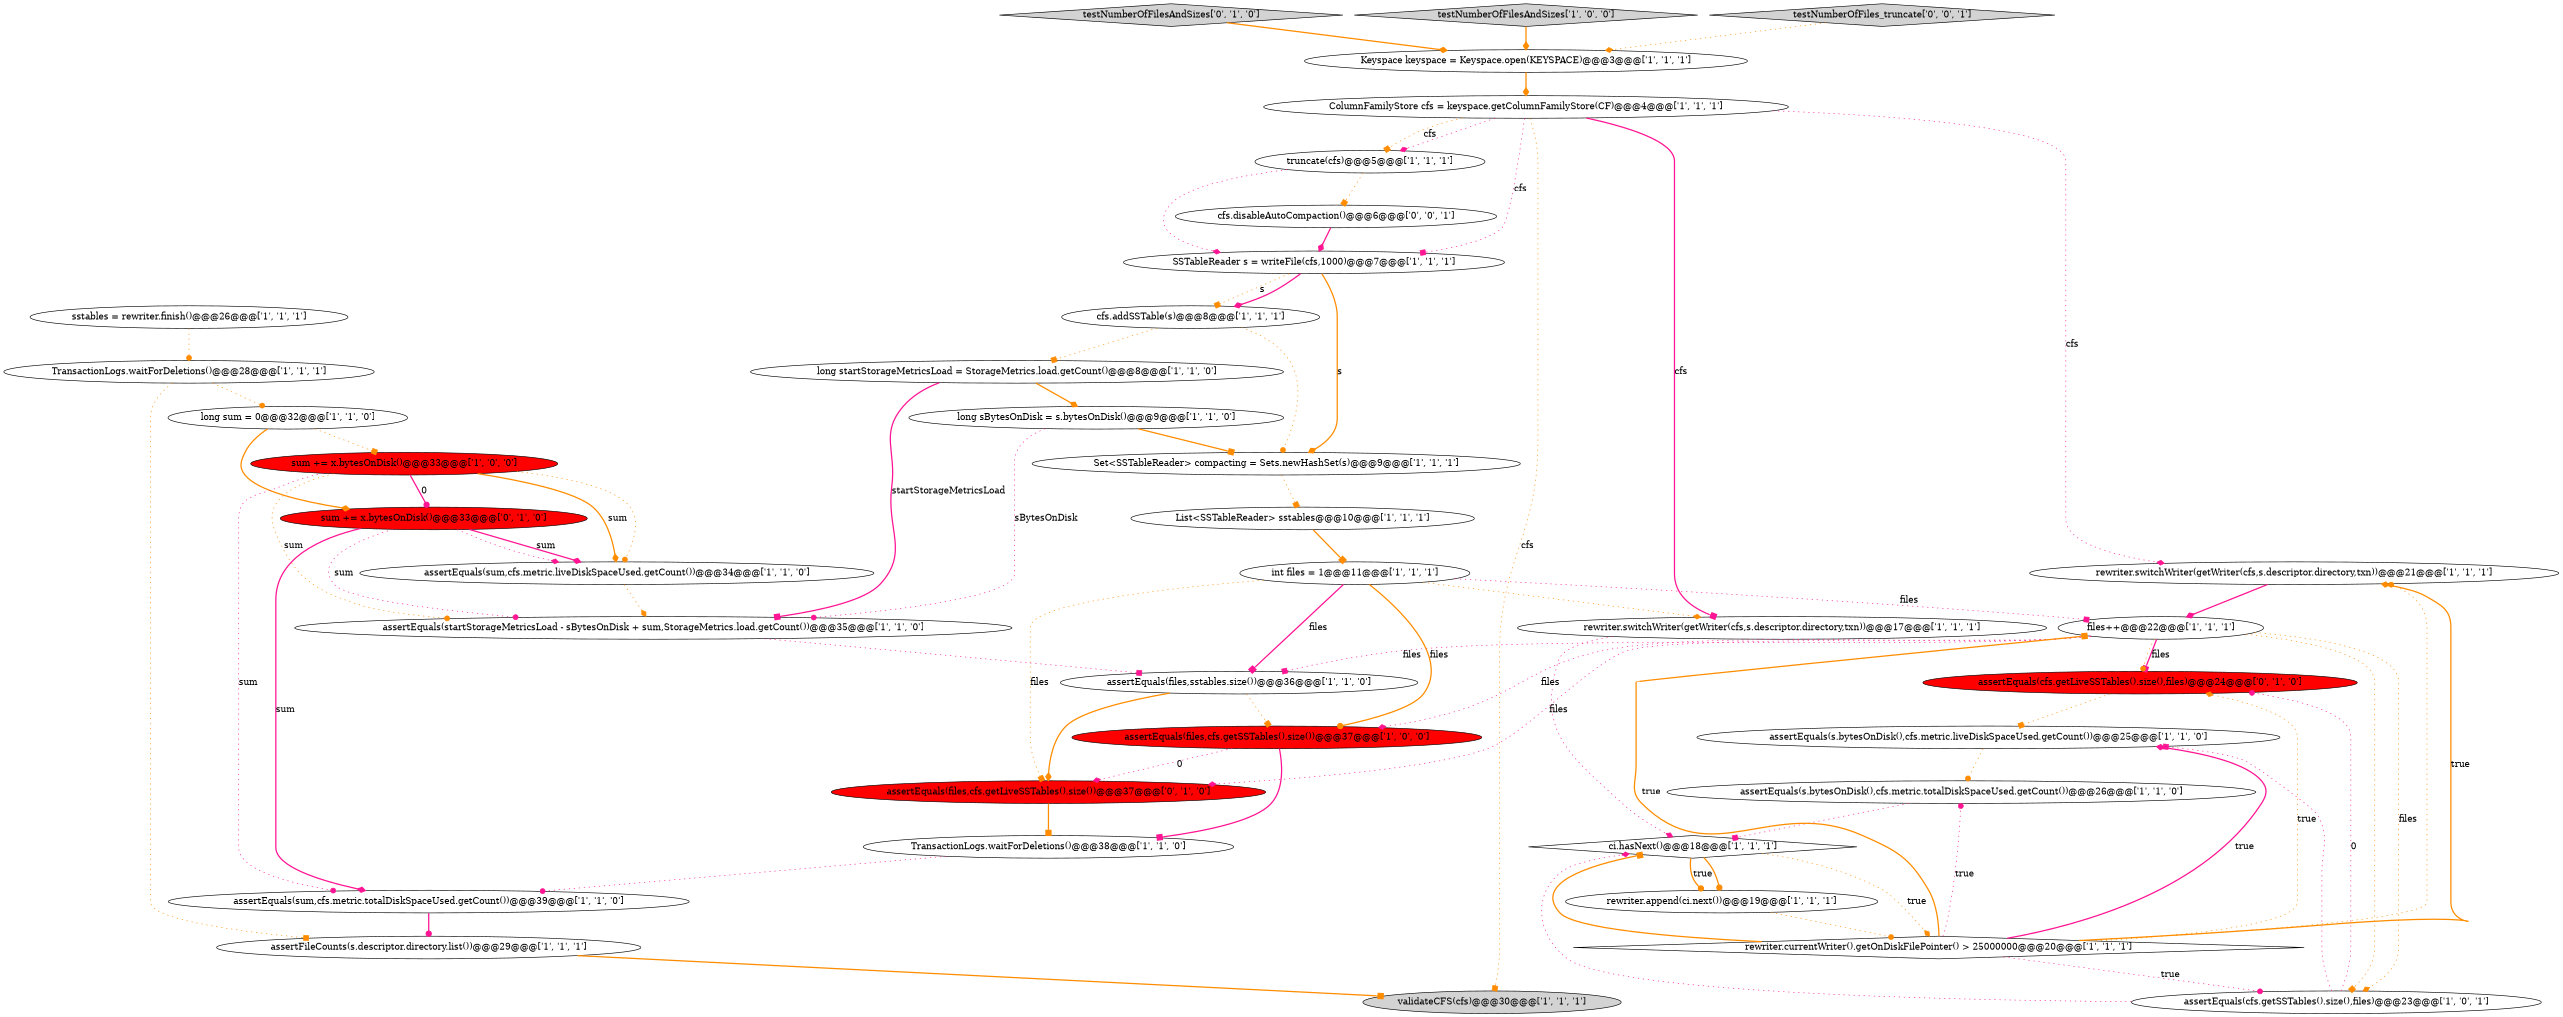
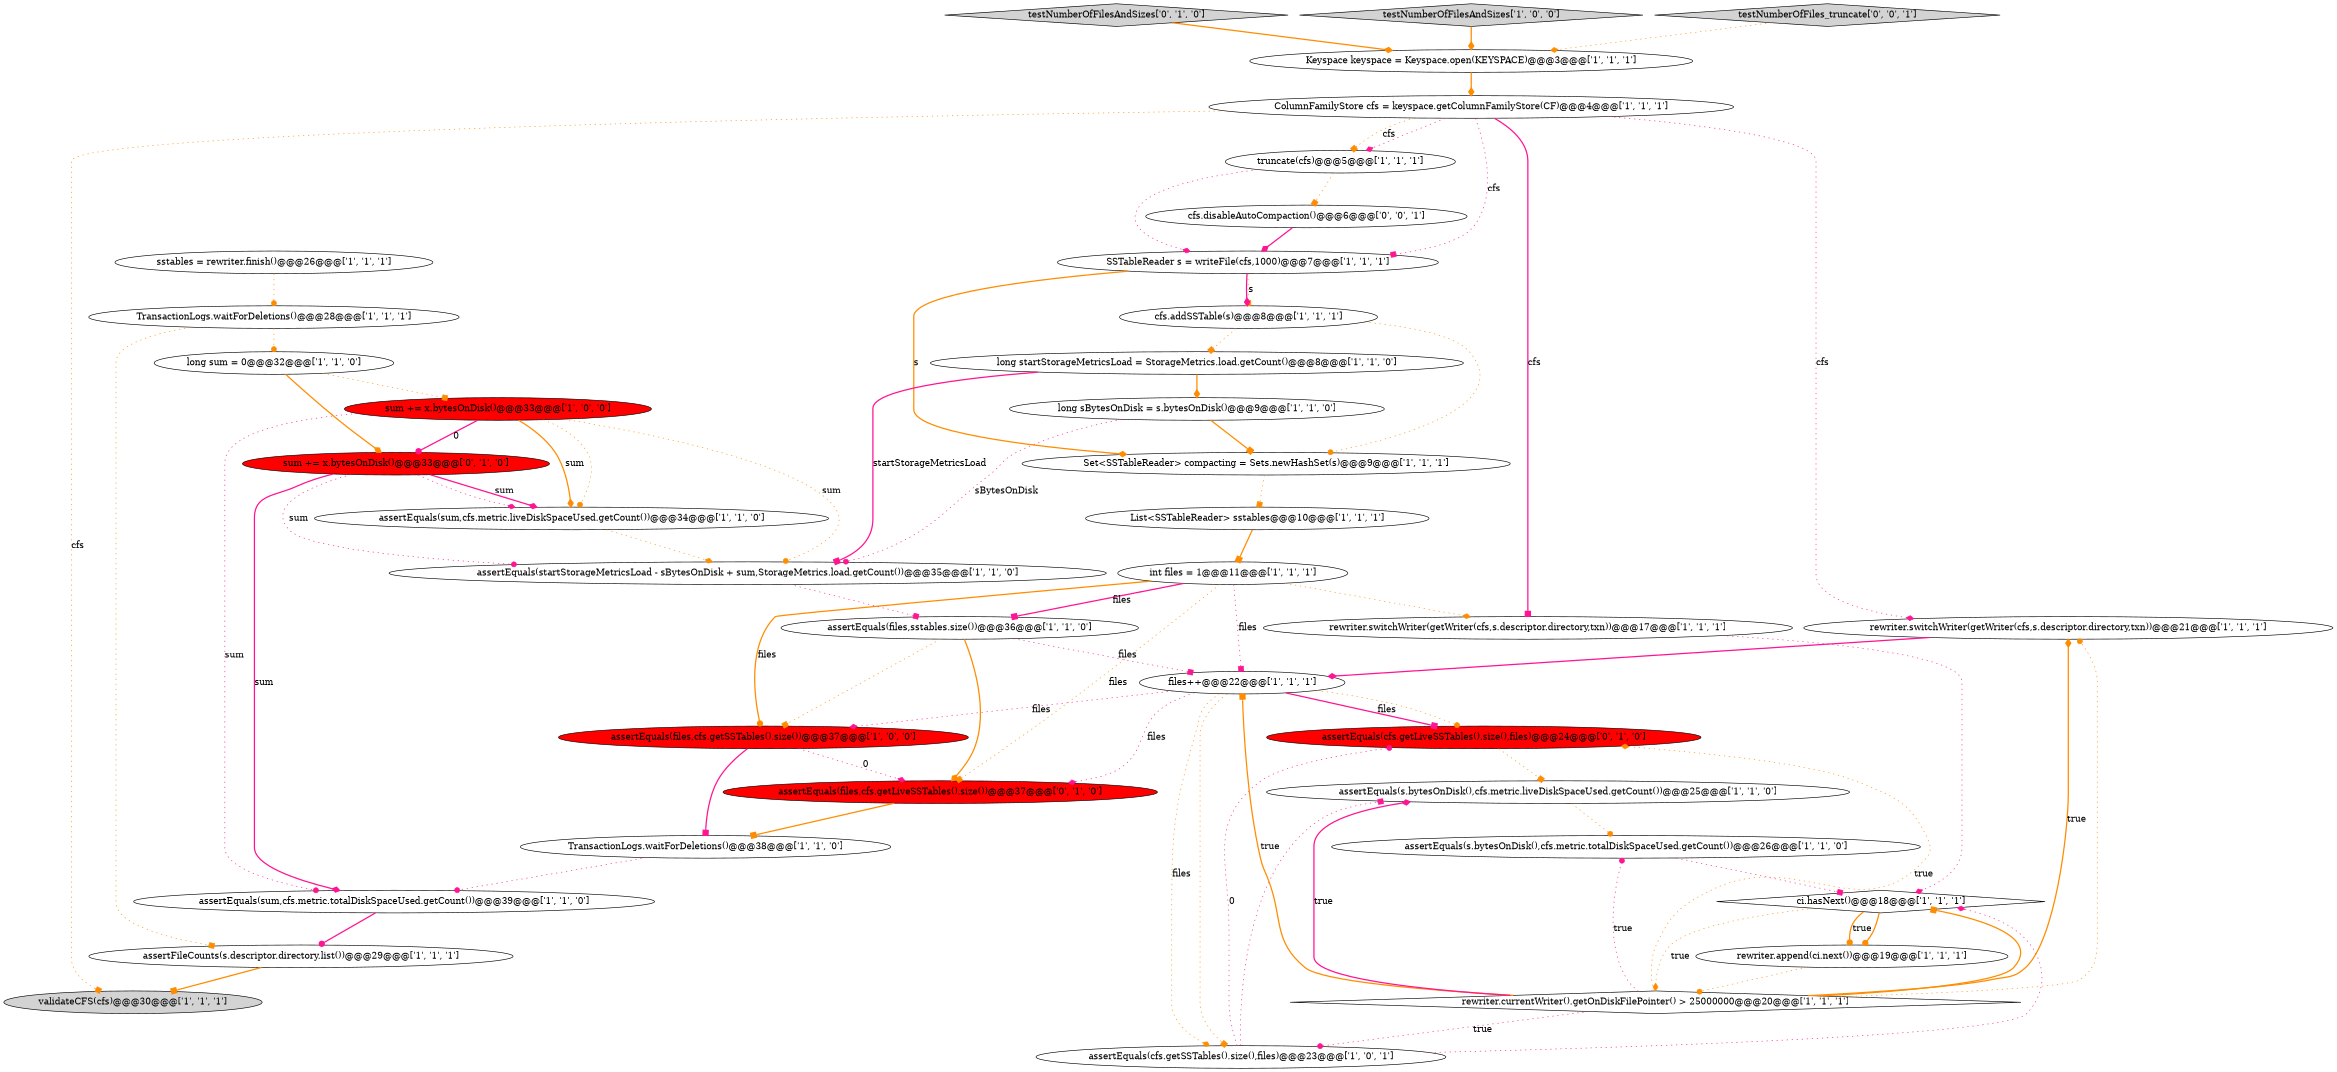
(1629, 643) -> (1100, 655)
